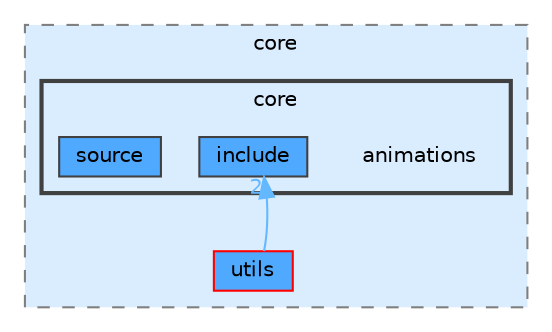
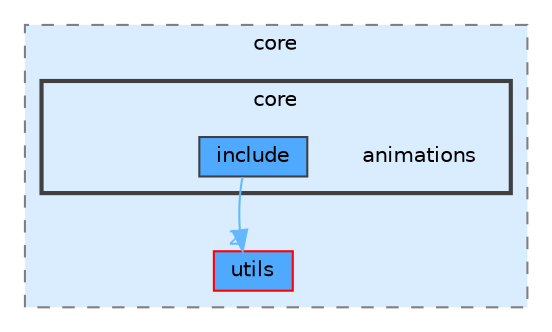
(110, 157) -> none
(267, 225) -> (239, 206)
